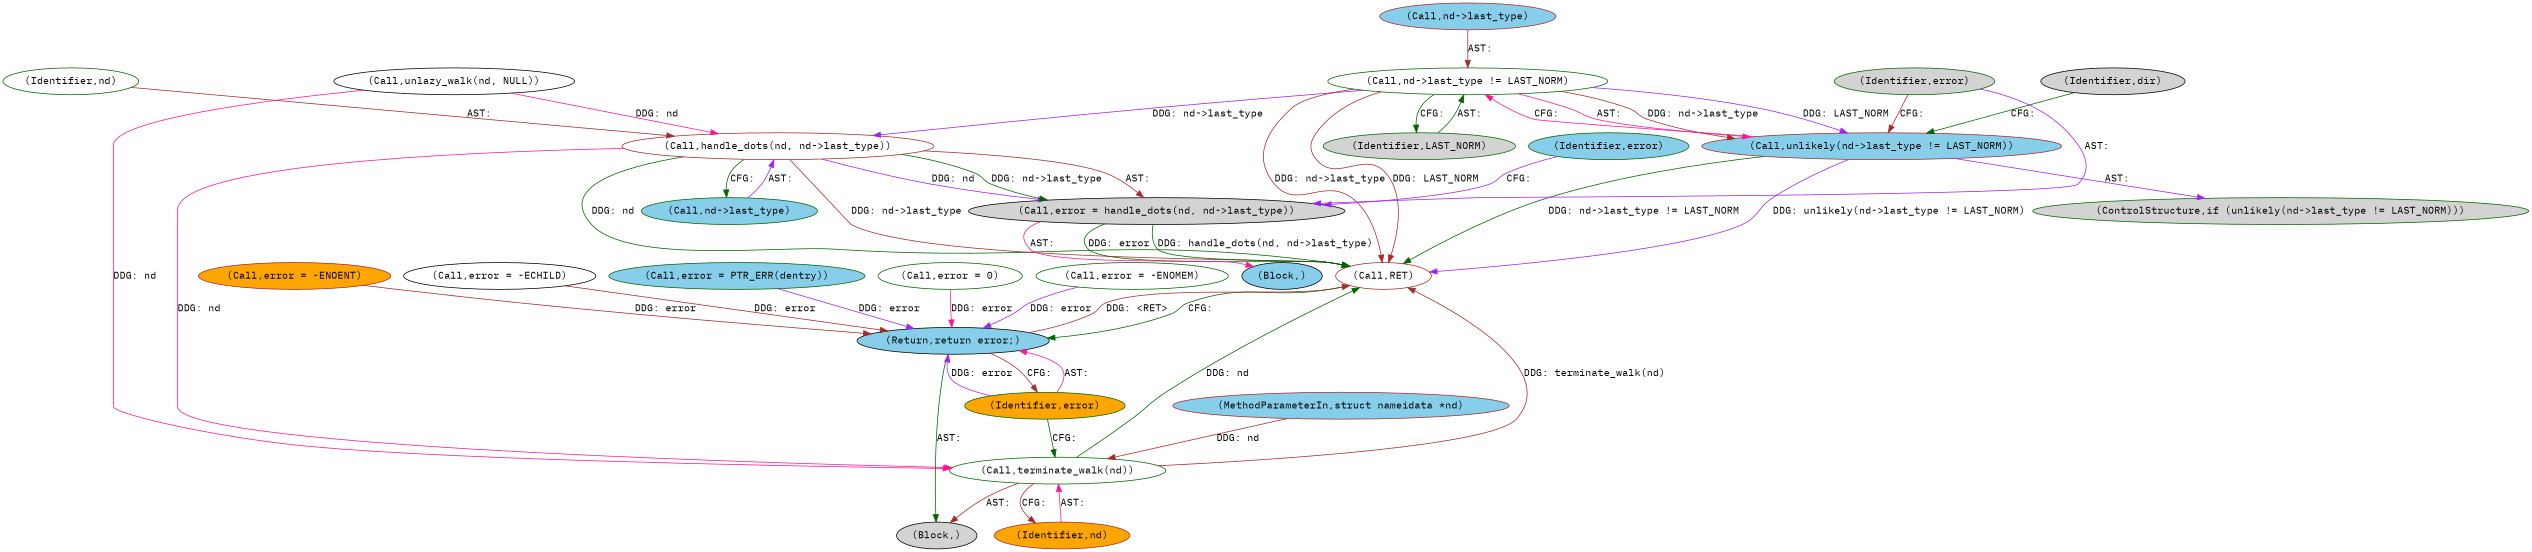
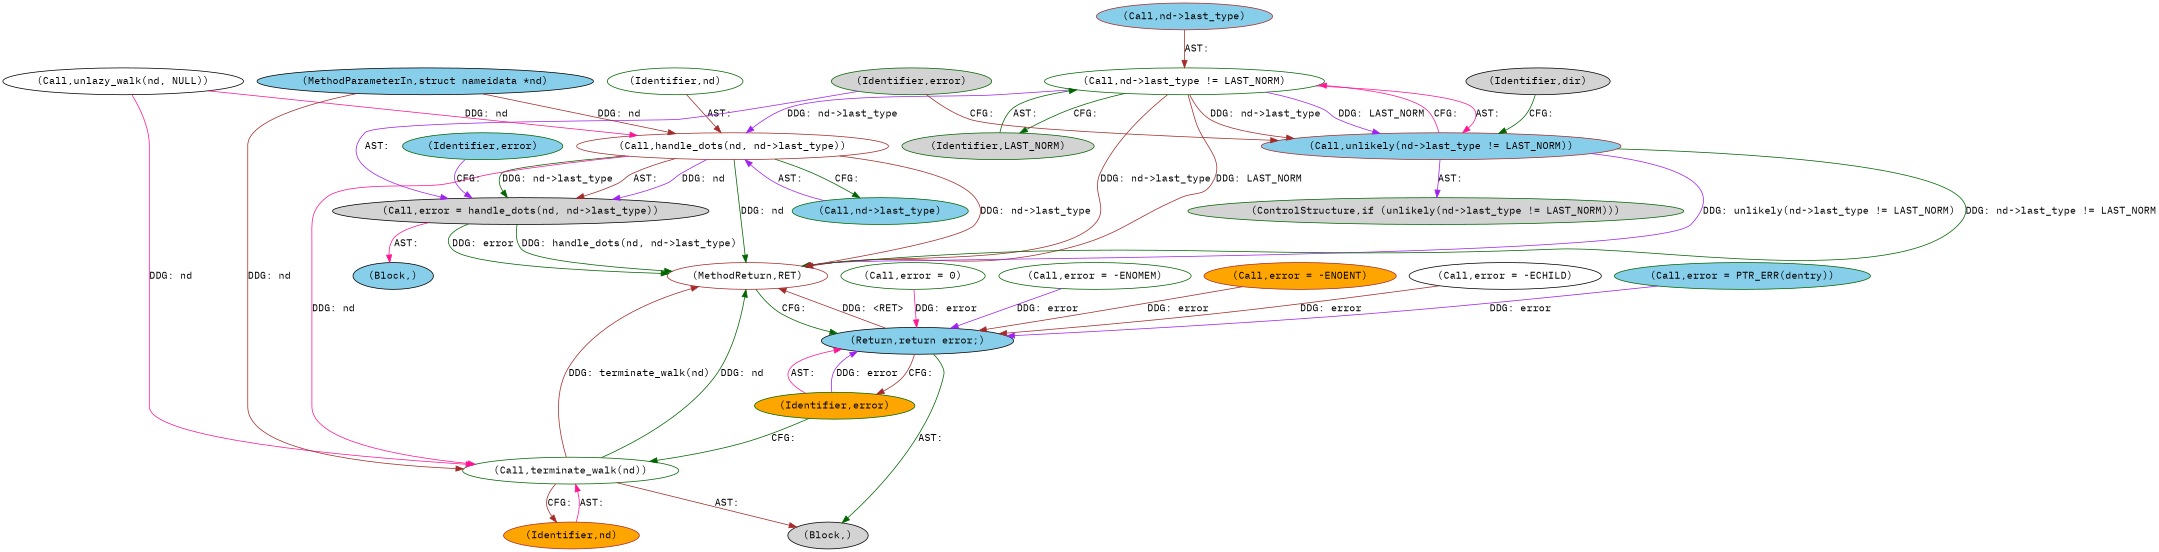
none -> (576, 113)
(1384, 276) -> (747, 276)
(1341, 406) -> (425, 81)
